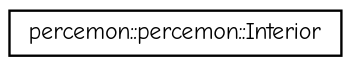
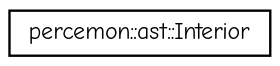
(175, 33) -> (140, 33)
